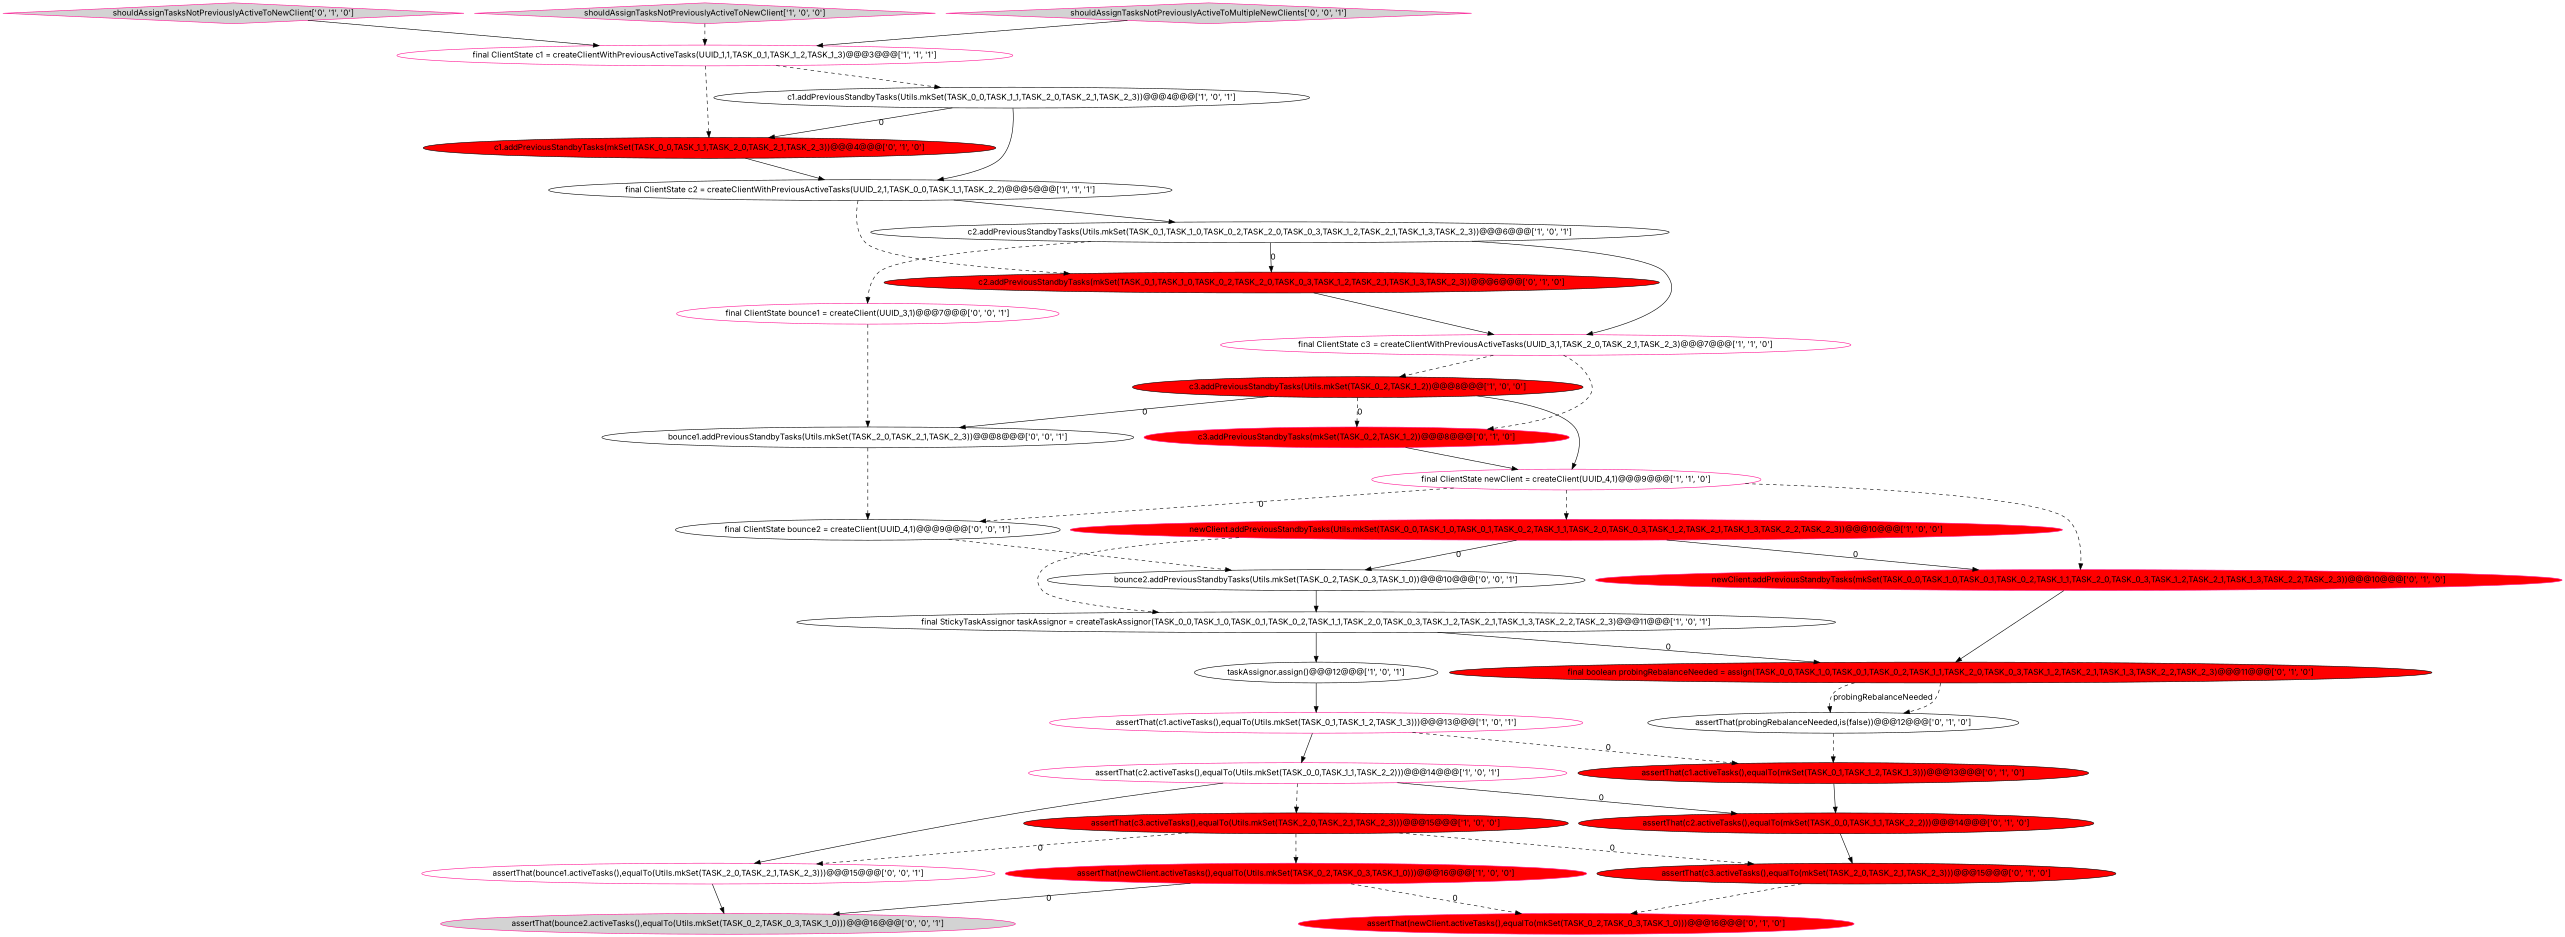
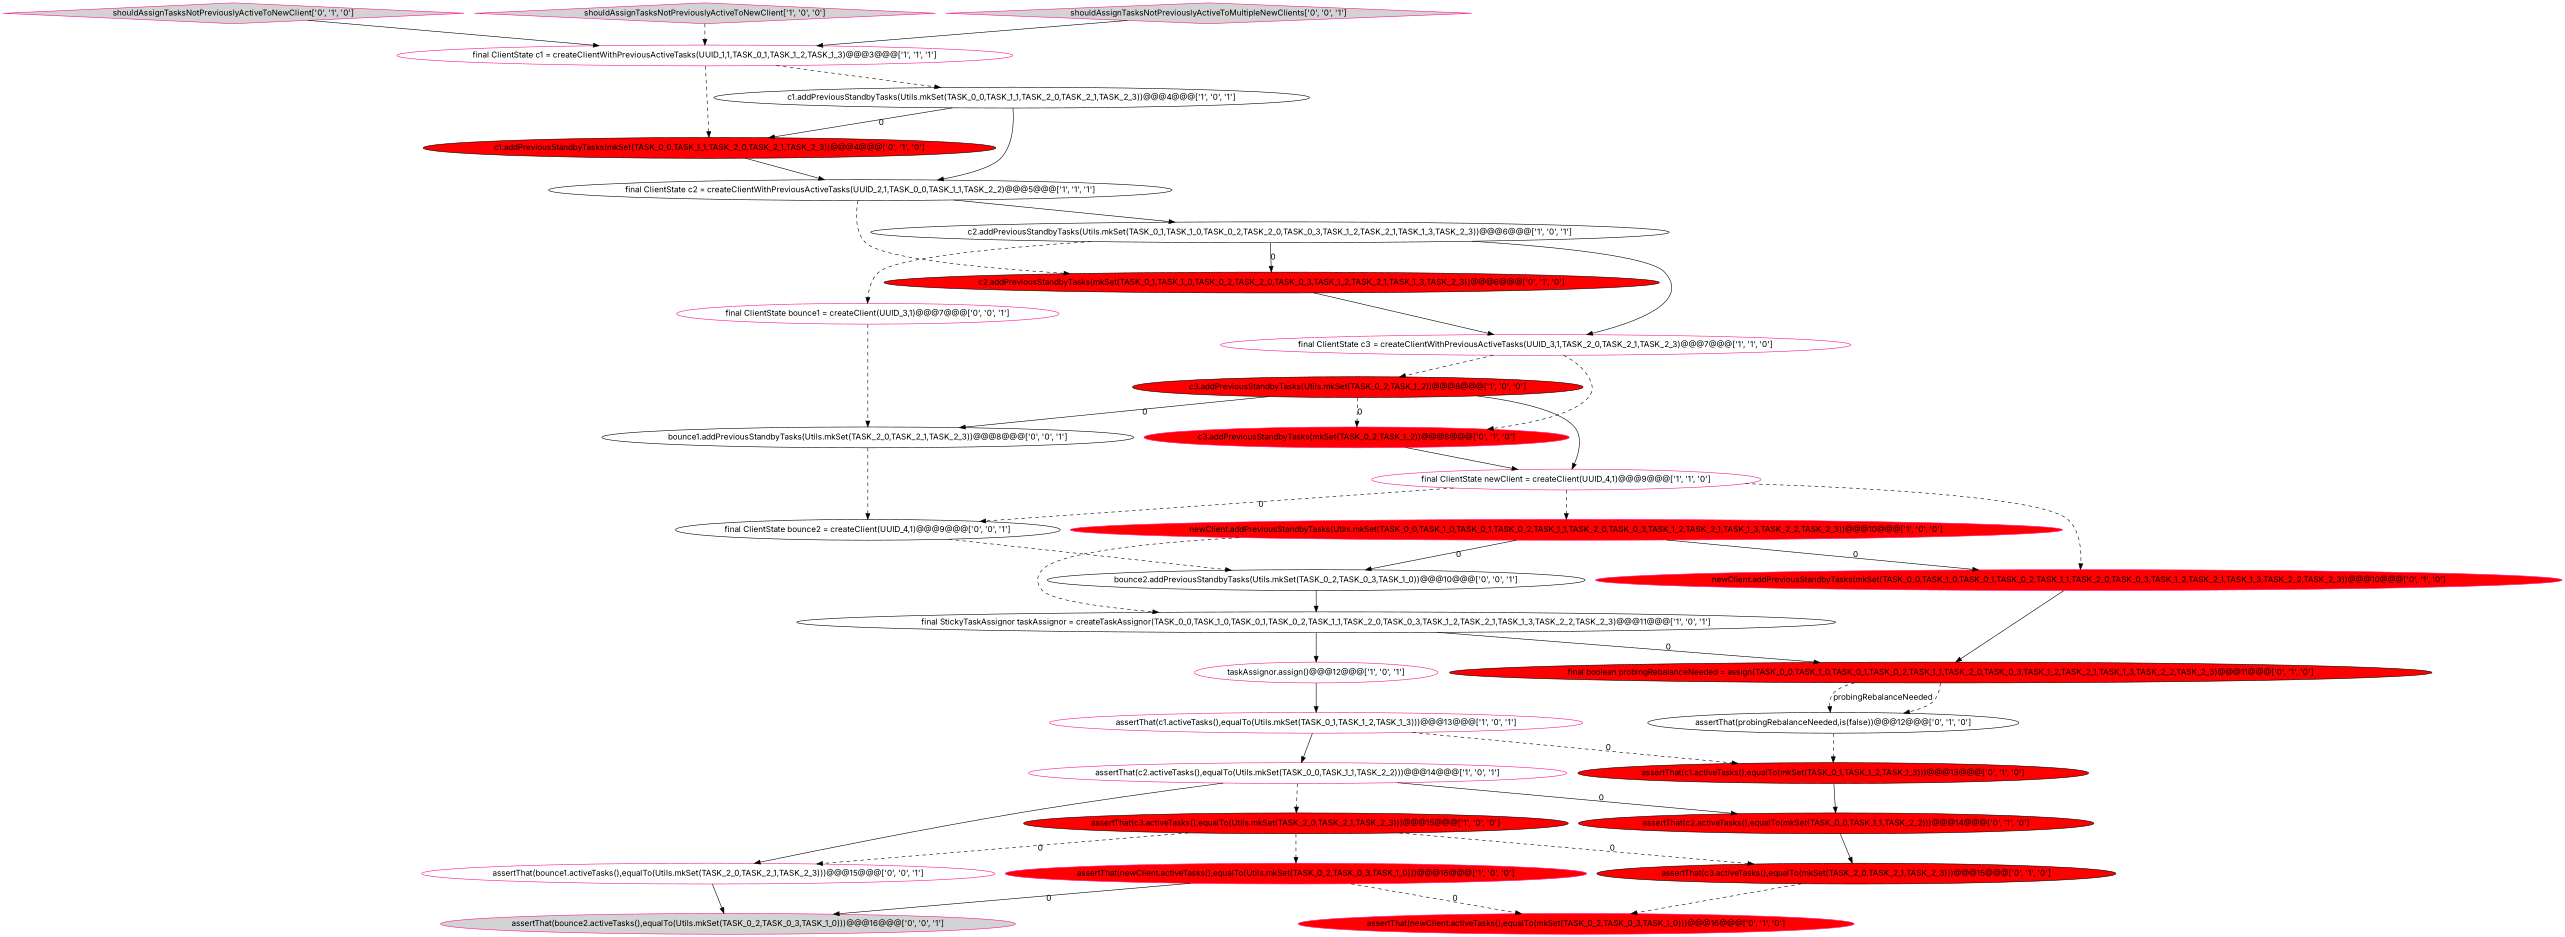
(1316, 673) -> (1316, 673)
